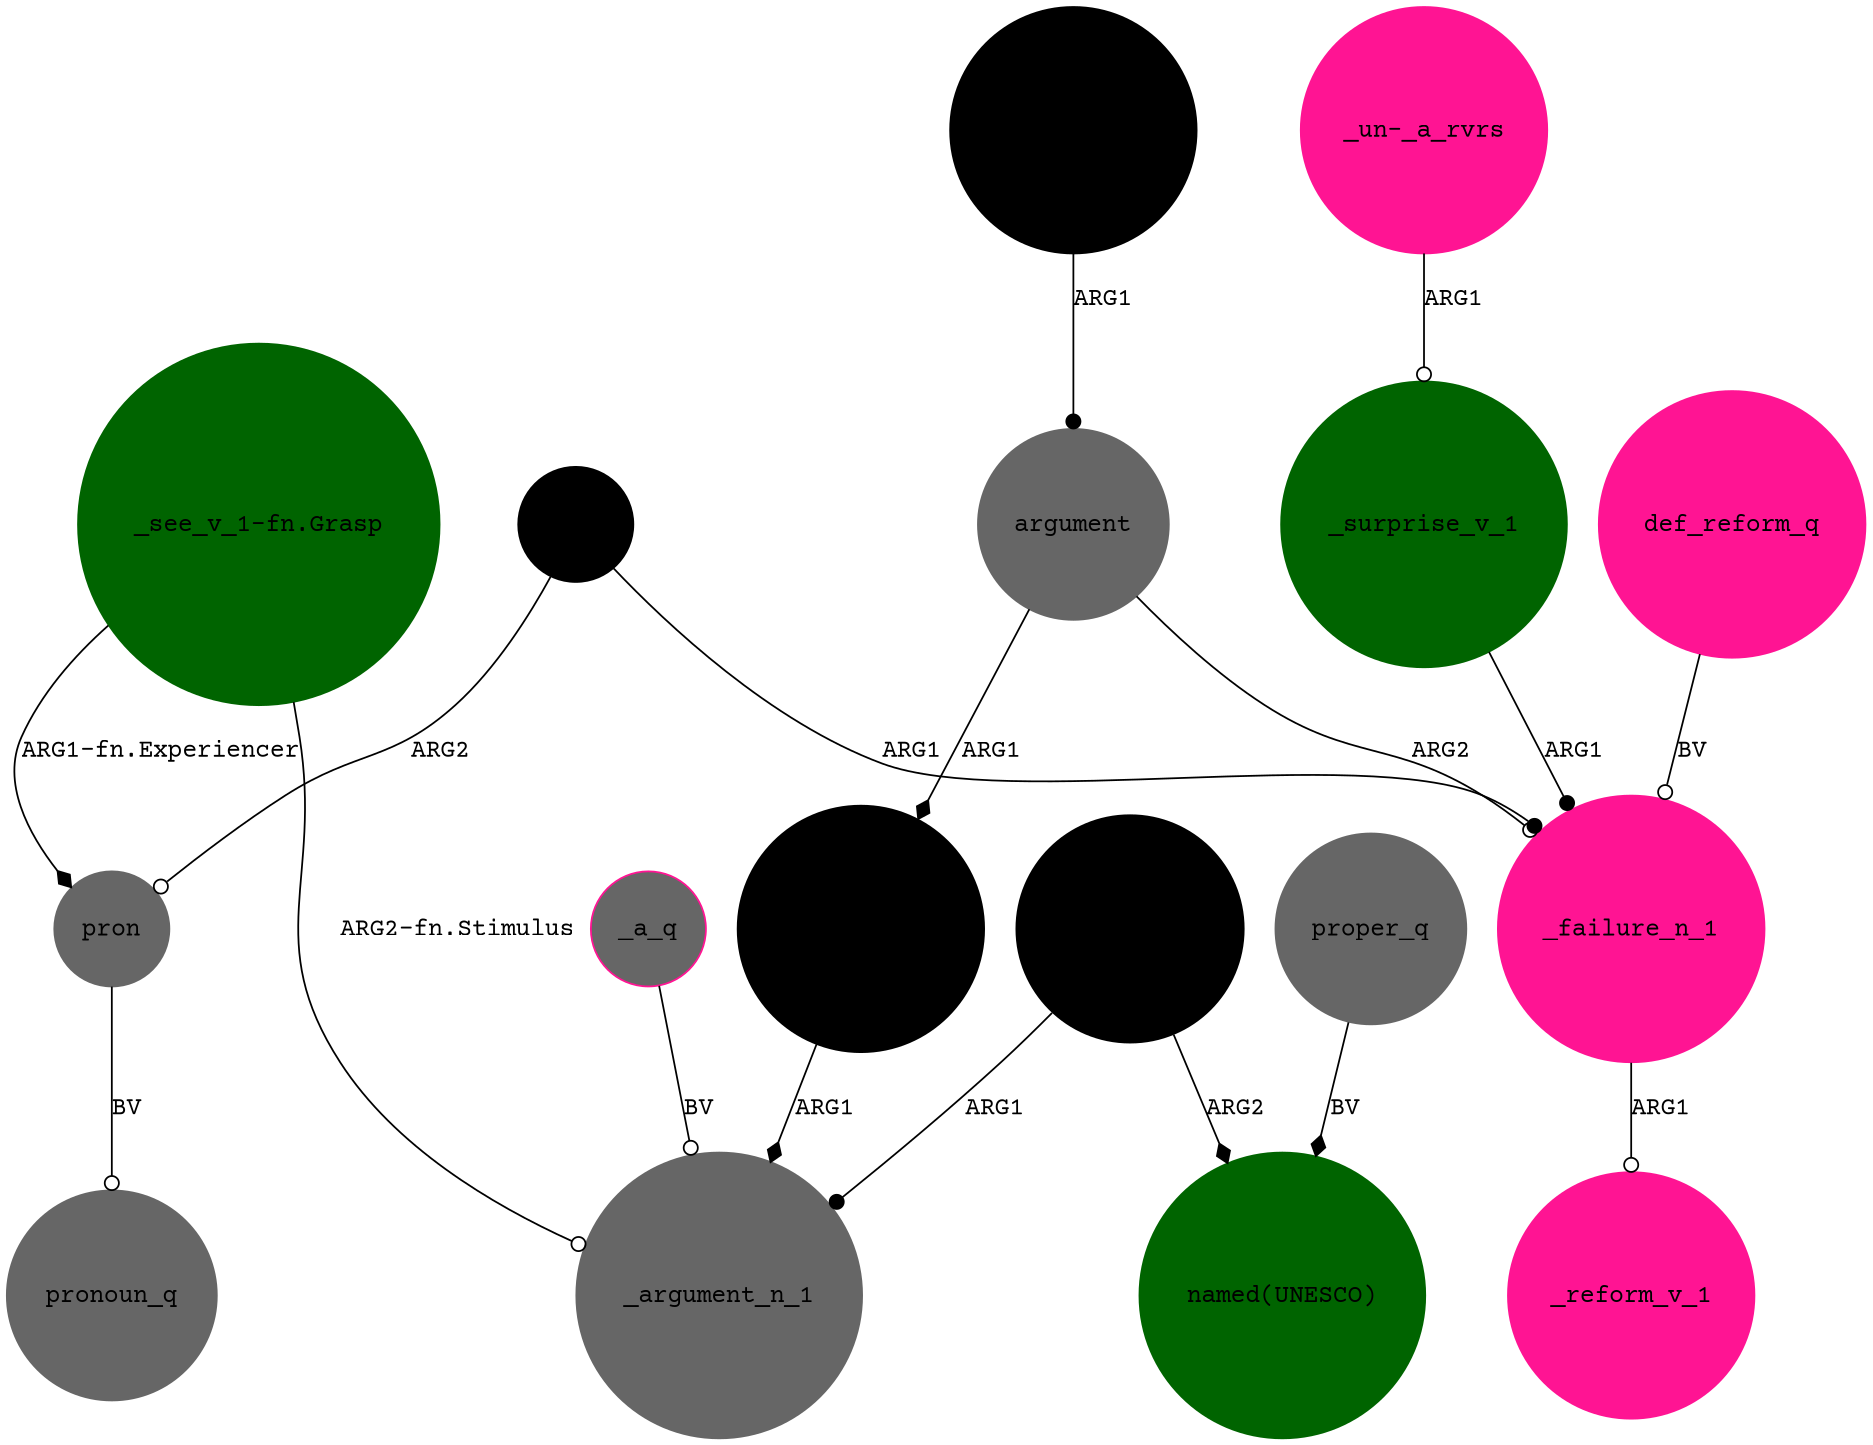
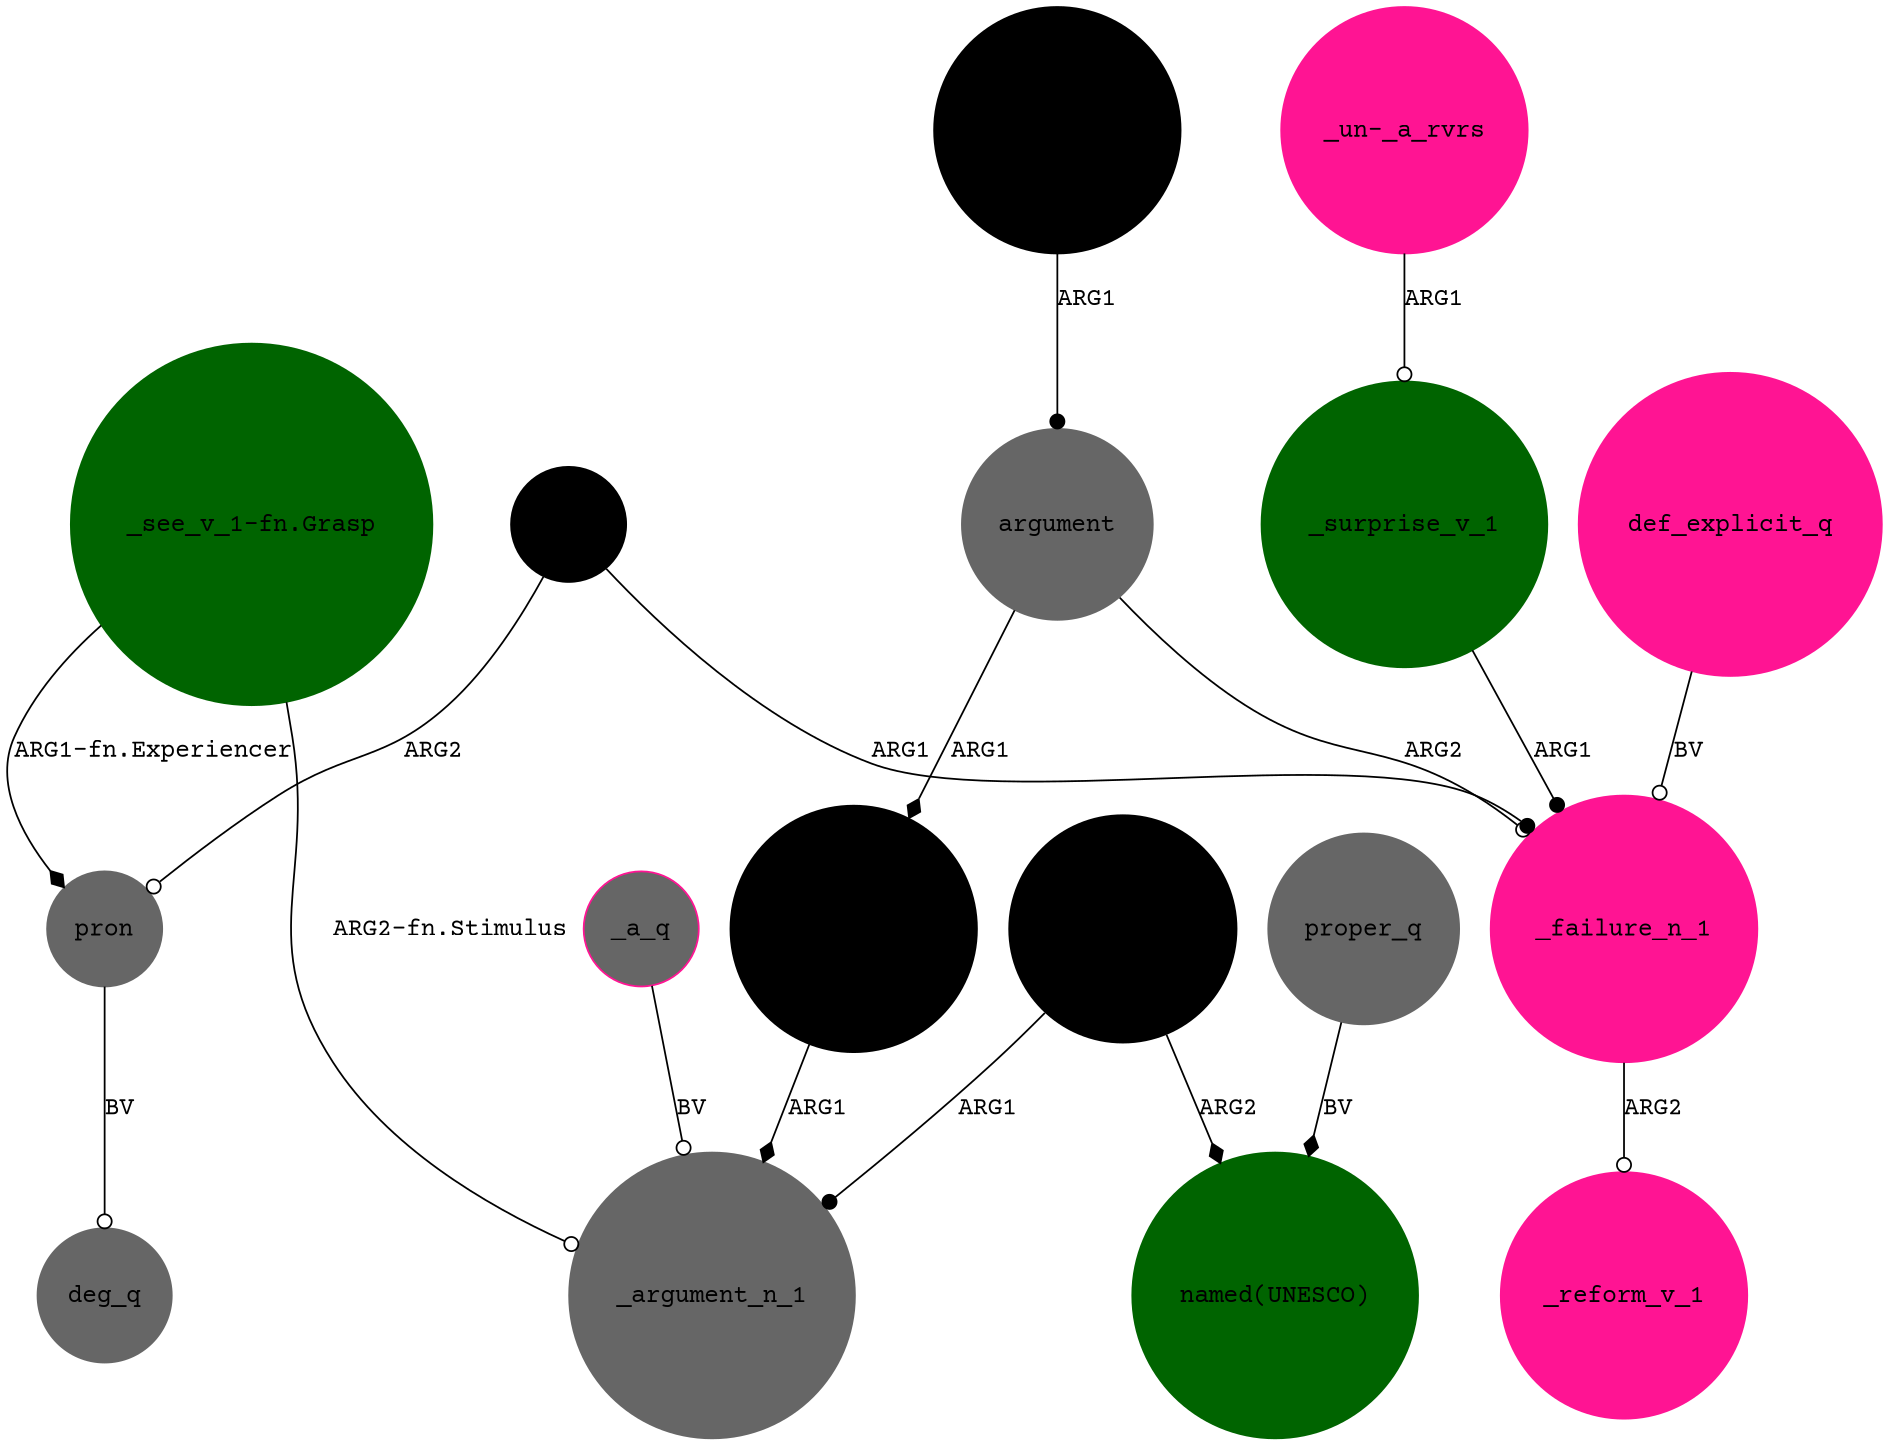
(1732, 524) -> (1730, 524)
(1661, 1108) -> (1654, 1108)
(112, 1295) -> (105, 1295)
